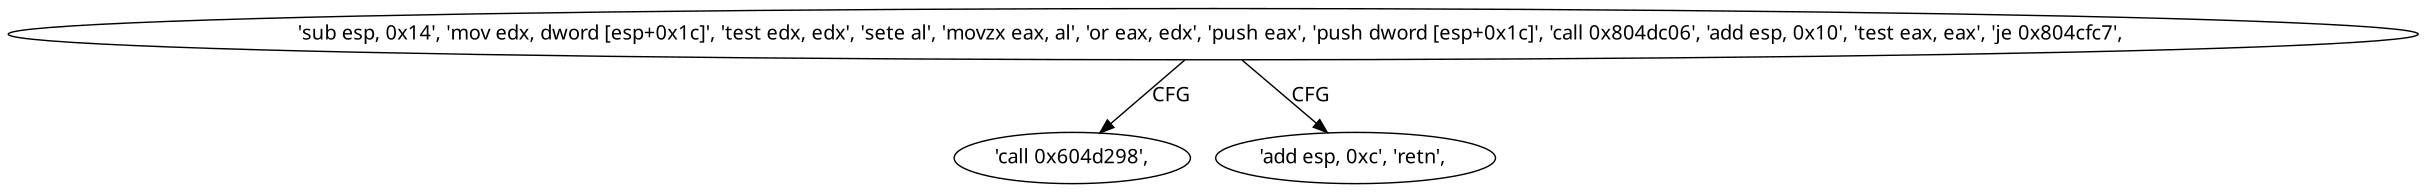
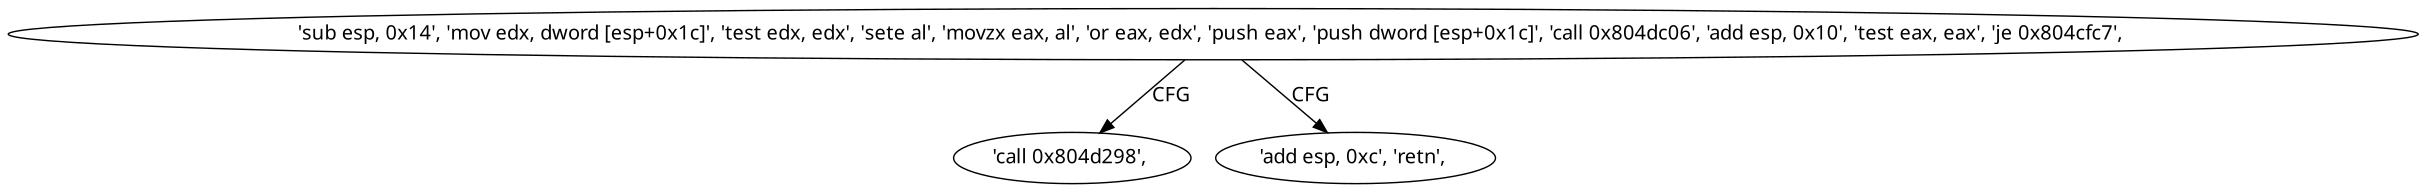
(1072, 158) -> (1072, 158)
